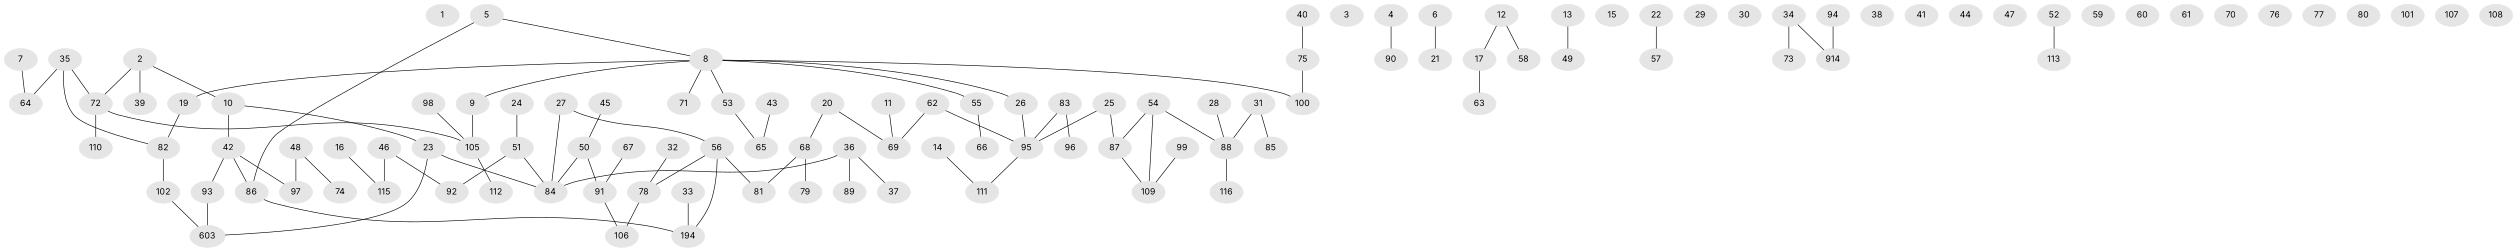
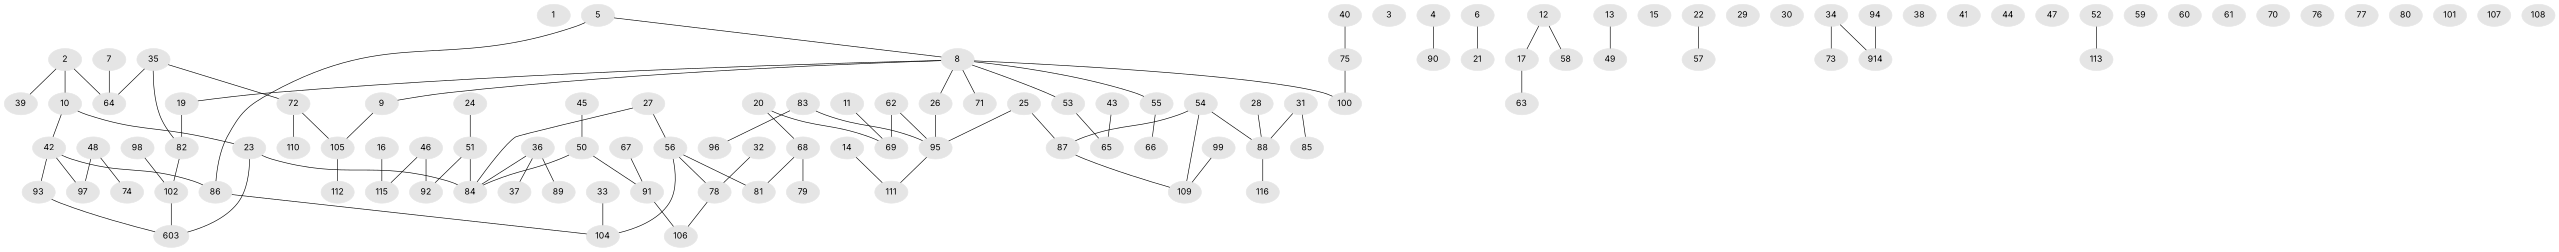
(118, 82) -> (87, 82)
(451, 126) -> (153, 168)
(688, 236) -> (603, 236)
